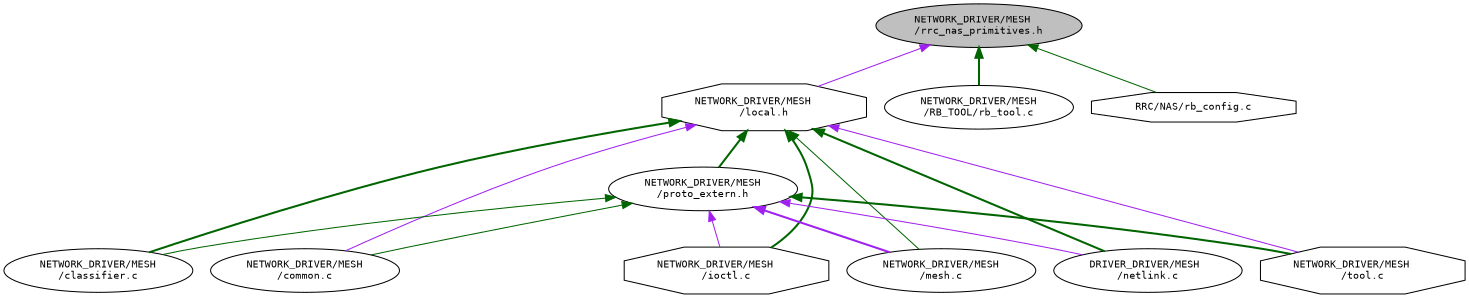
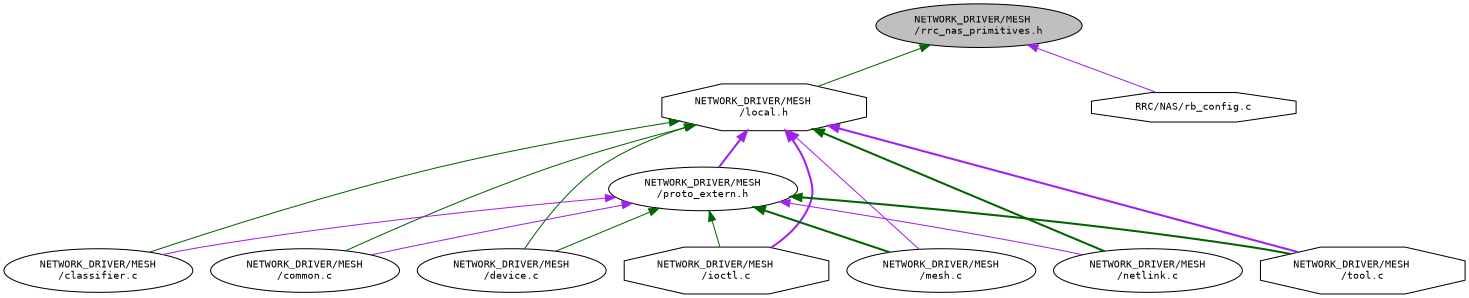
(869, 67) -> (869, 67)
(1097, 70) -> (1097, 70)
(979, 107) -> none
(730, 153) -> (730, 153)
(406, 175) -> (406, 175)
(513, 181) -> (513, 181)
(812, 189) -> (812, 189)
(1068, 190) -> (1068, 190)
(858, 194) -> (858, 194)
(383, 222) -> (383, 222)
(496, 229) -> (496, 229)
(827, 231) -> (827, 231)
(716, 234) -> (716, 234)
none -> (512, 271)
(1148, 271) -> (1148, 271)
